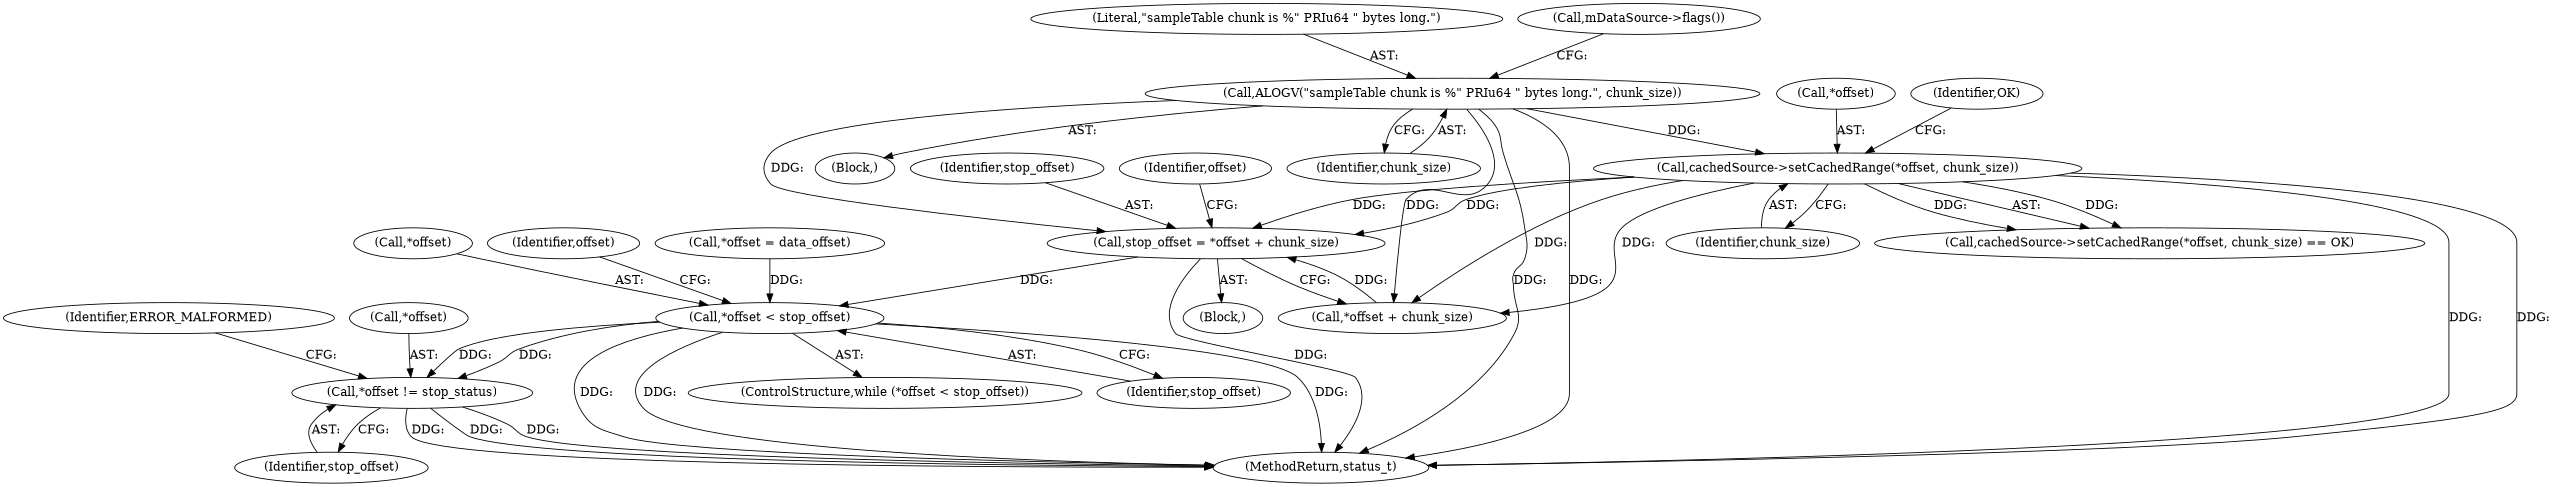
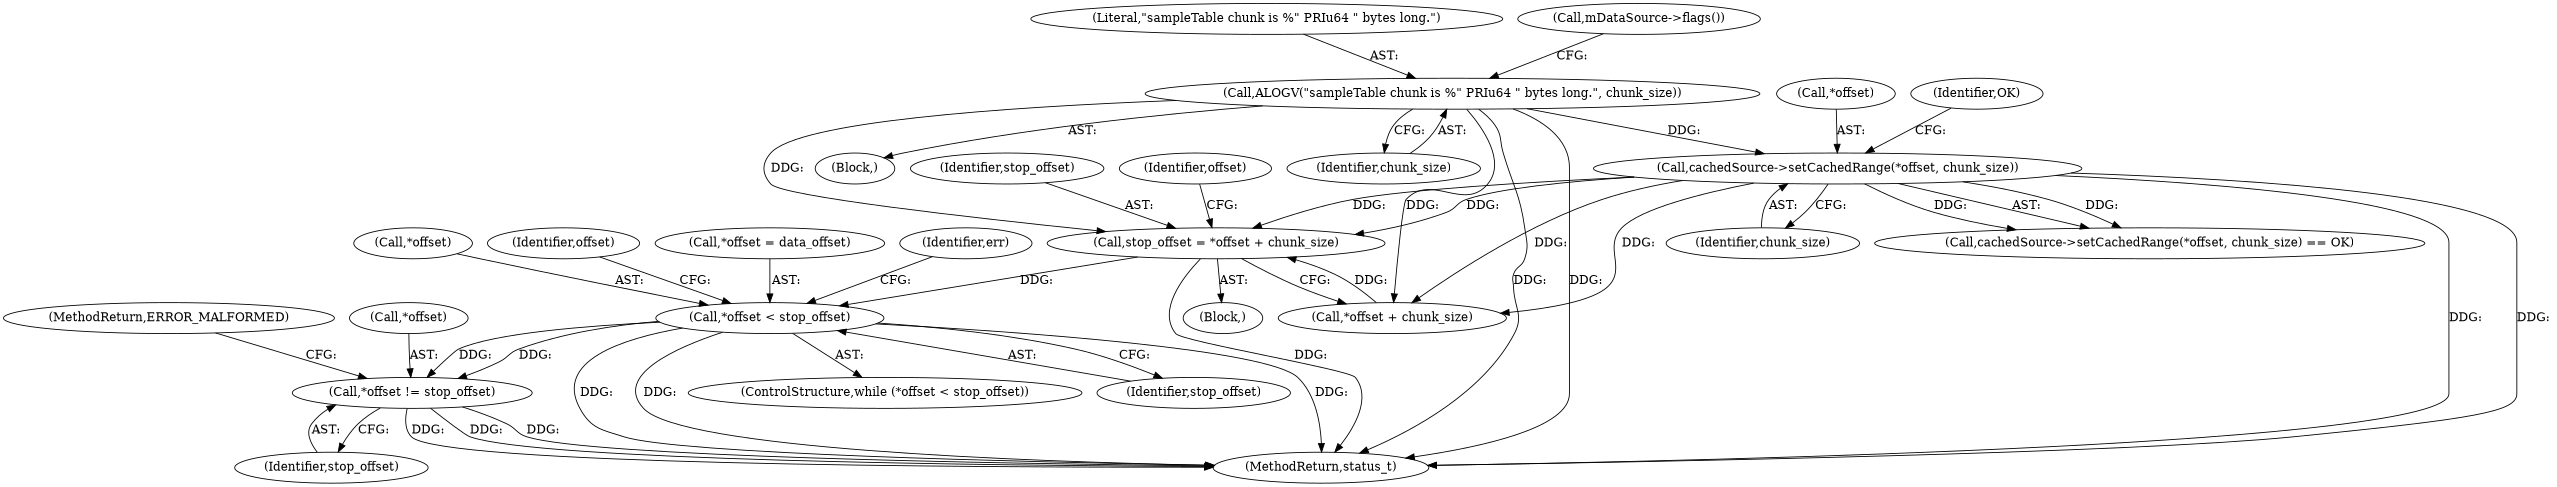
none -> (966, 243)
(788, 281) -> (788, 281)
(169, 318) -> (169, 318)
(412, 393) -> (412, 393)
